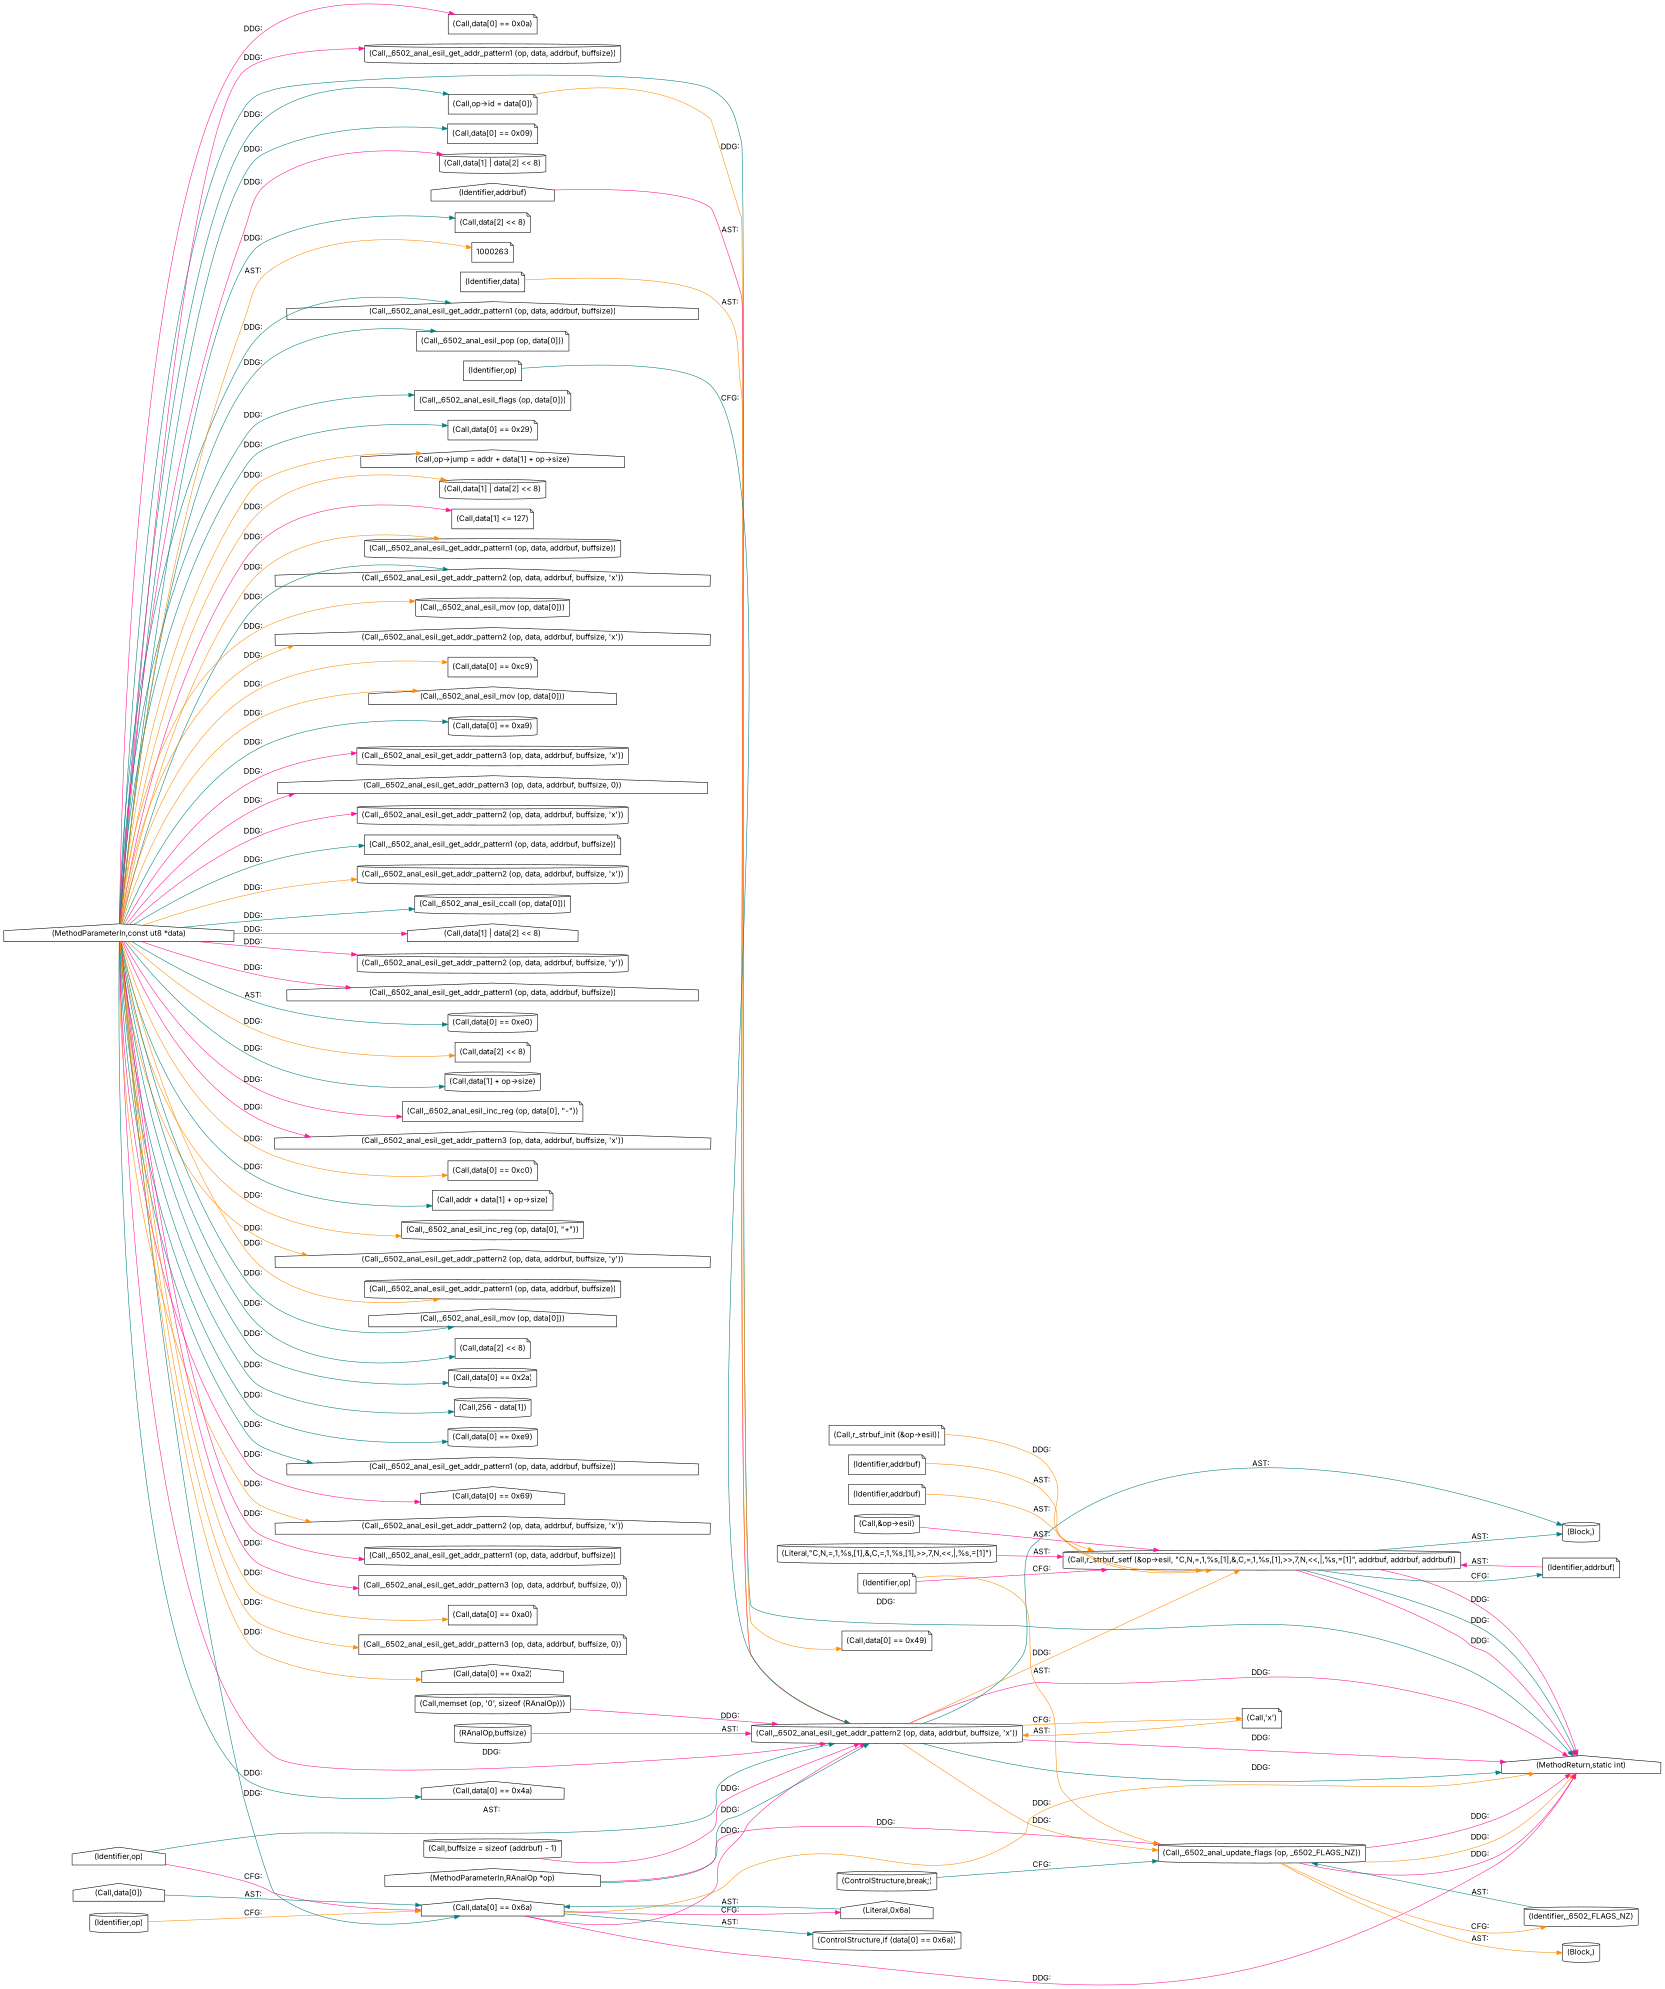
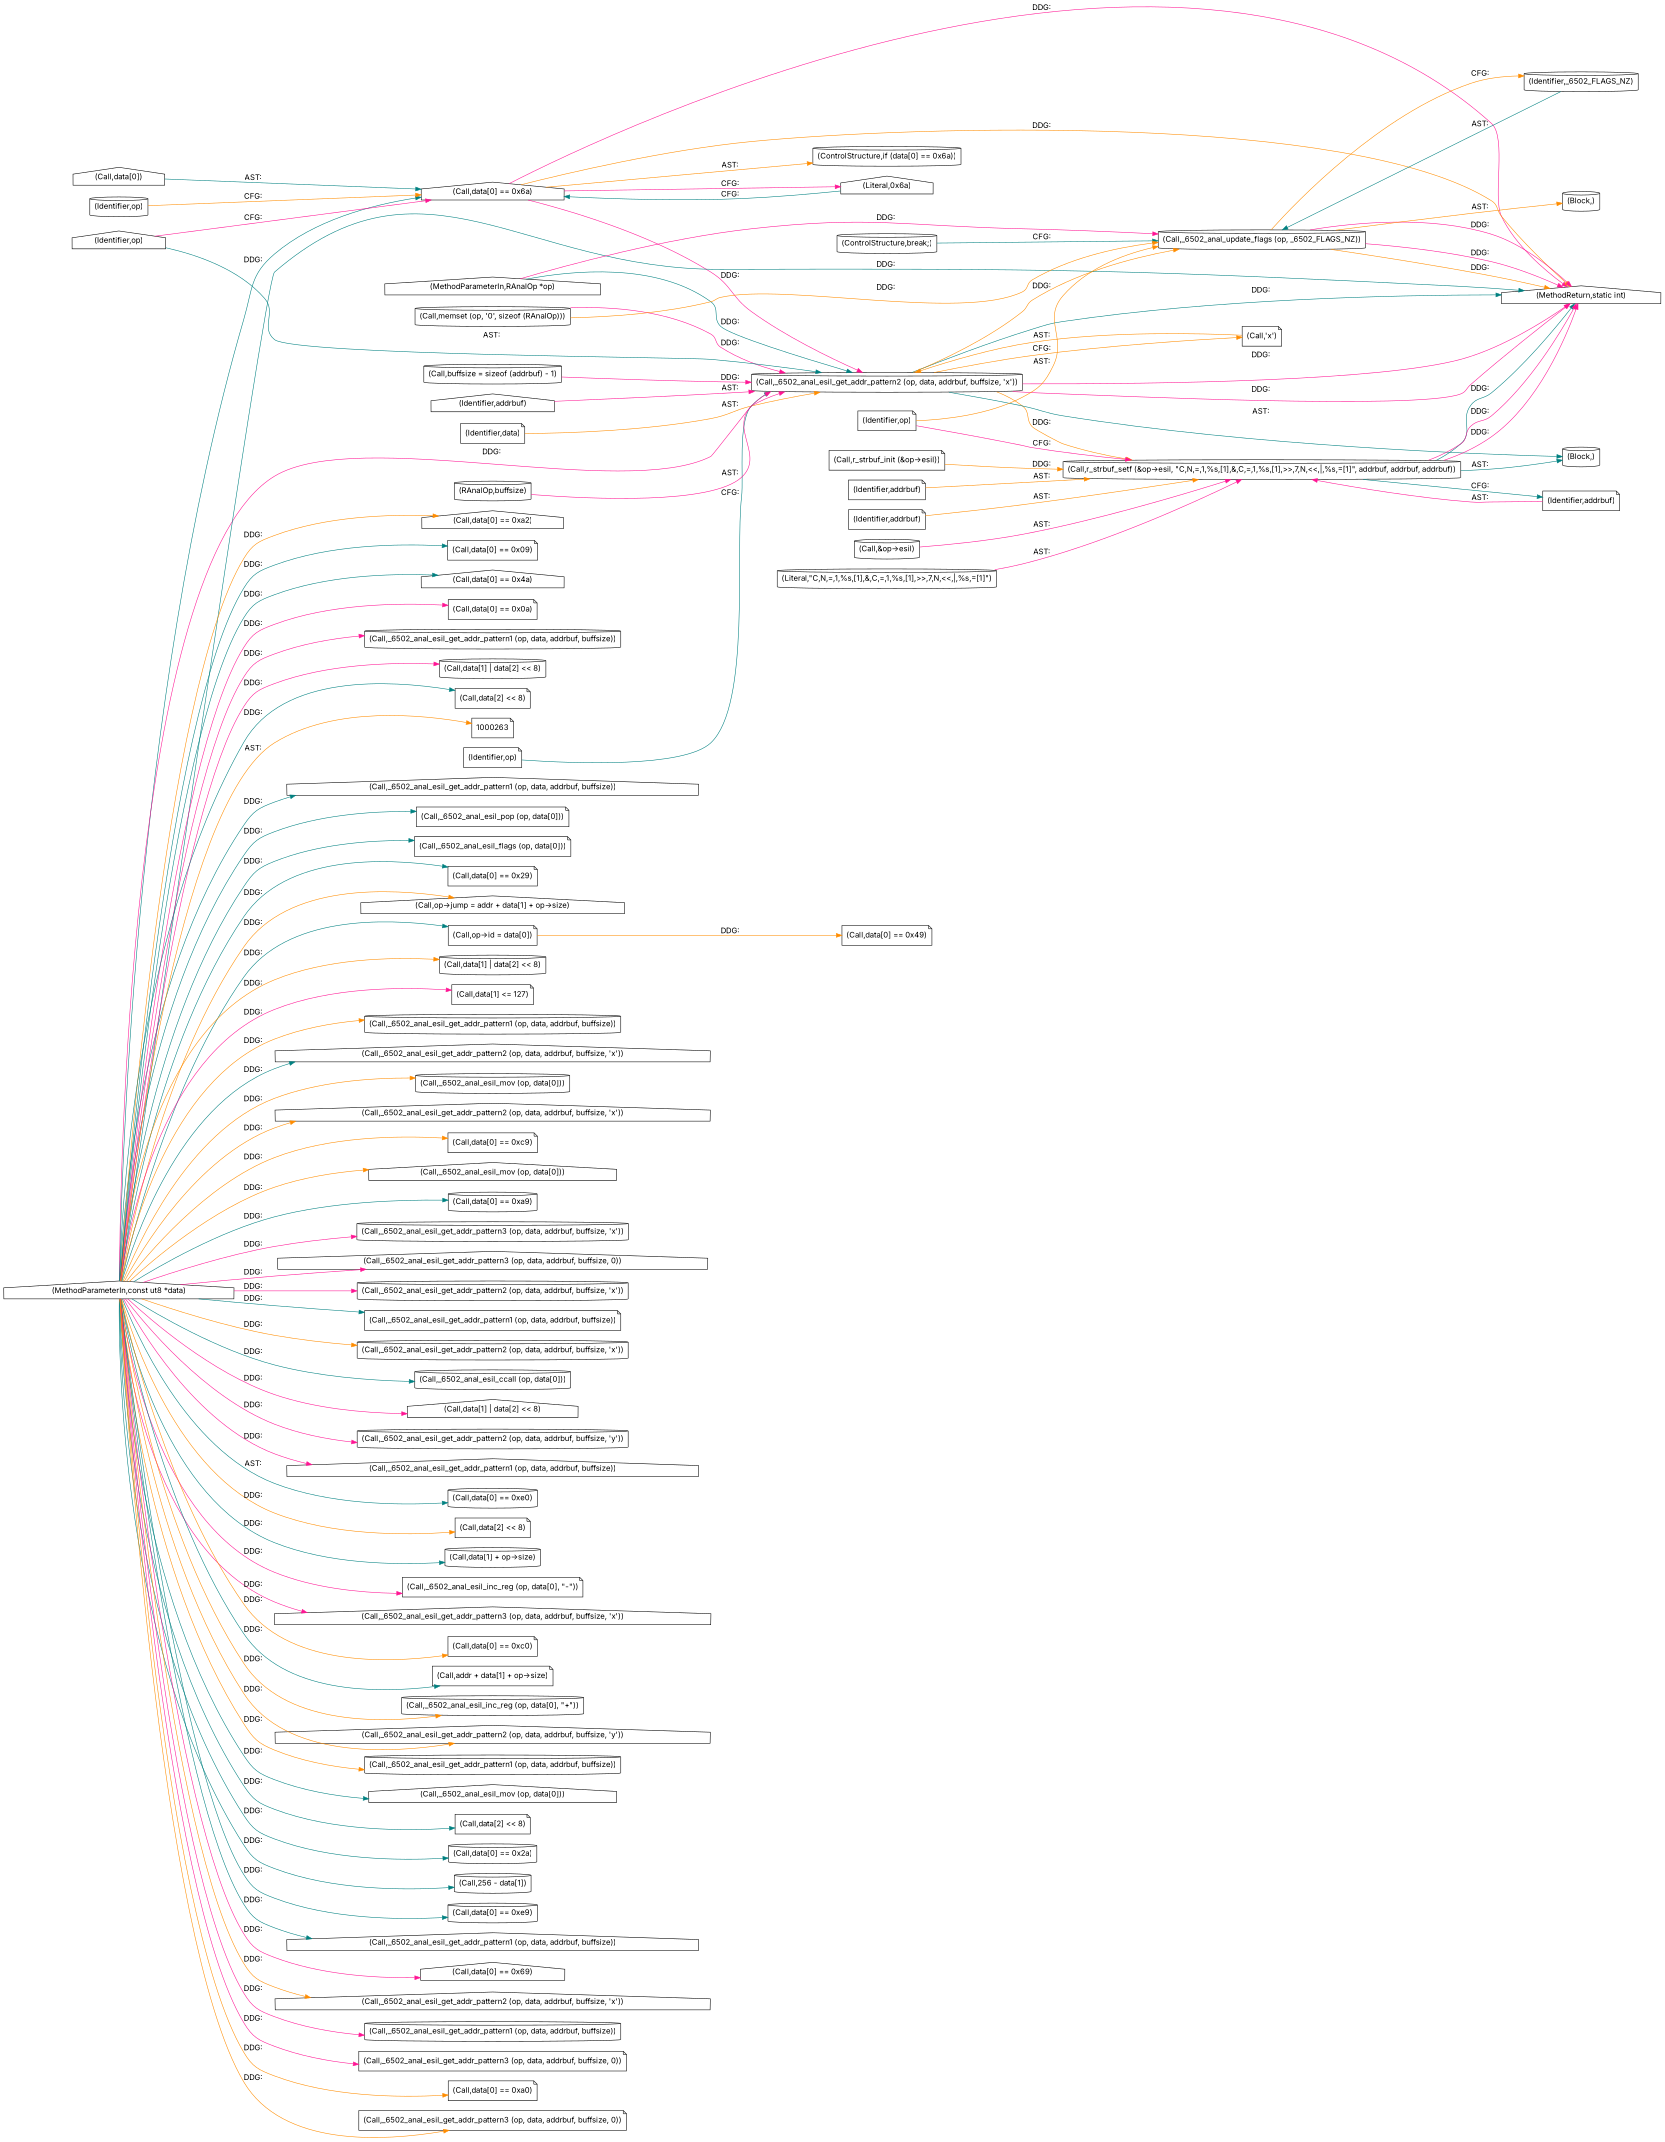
none -> (867, 300)
(731, 1902) -> (731, 194)
(686, 1924) -> (677, 175)
